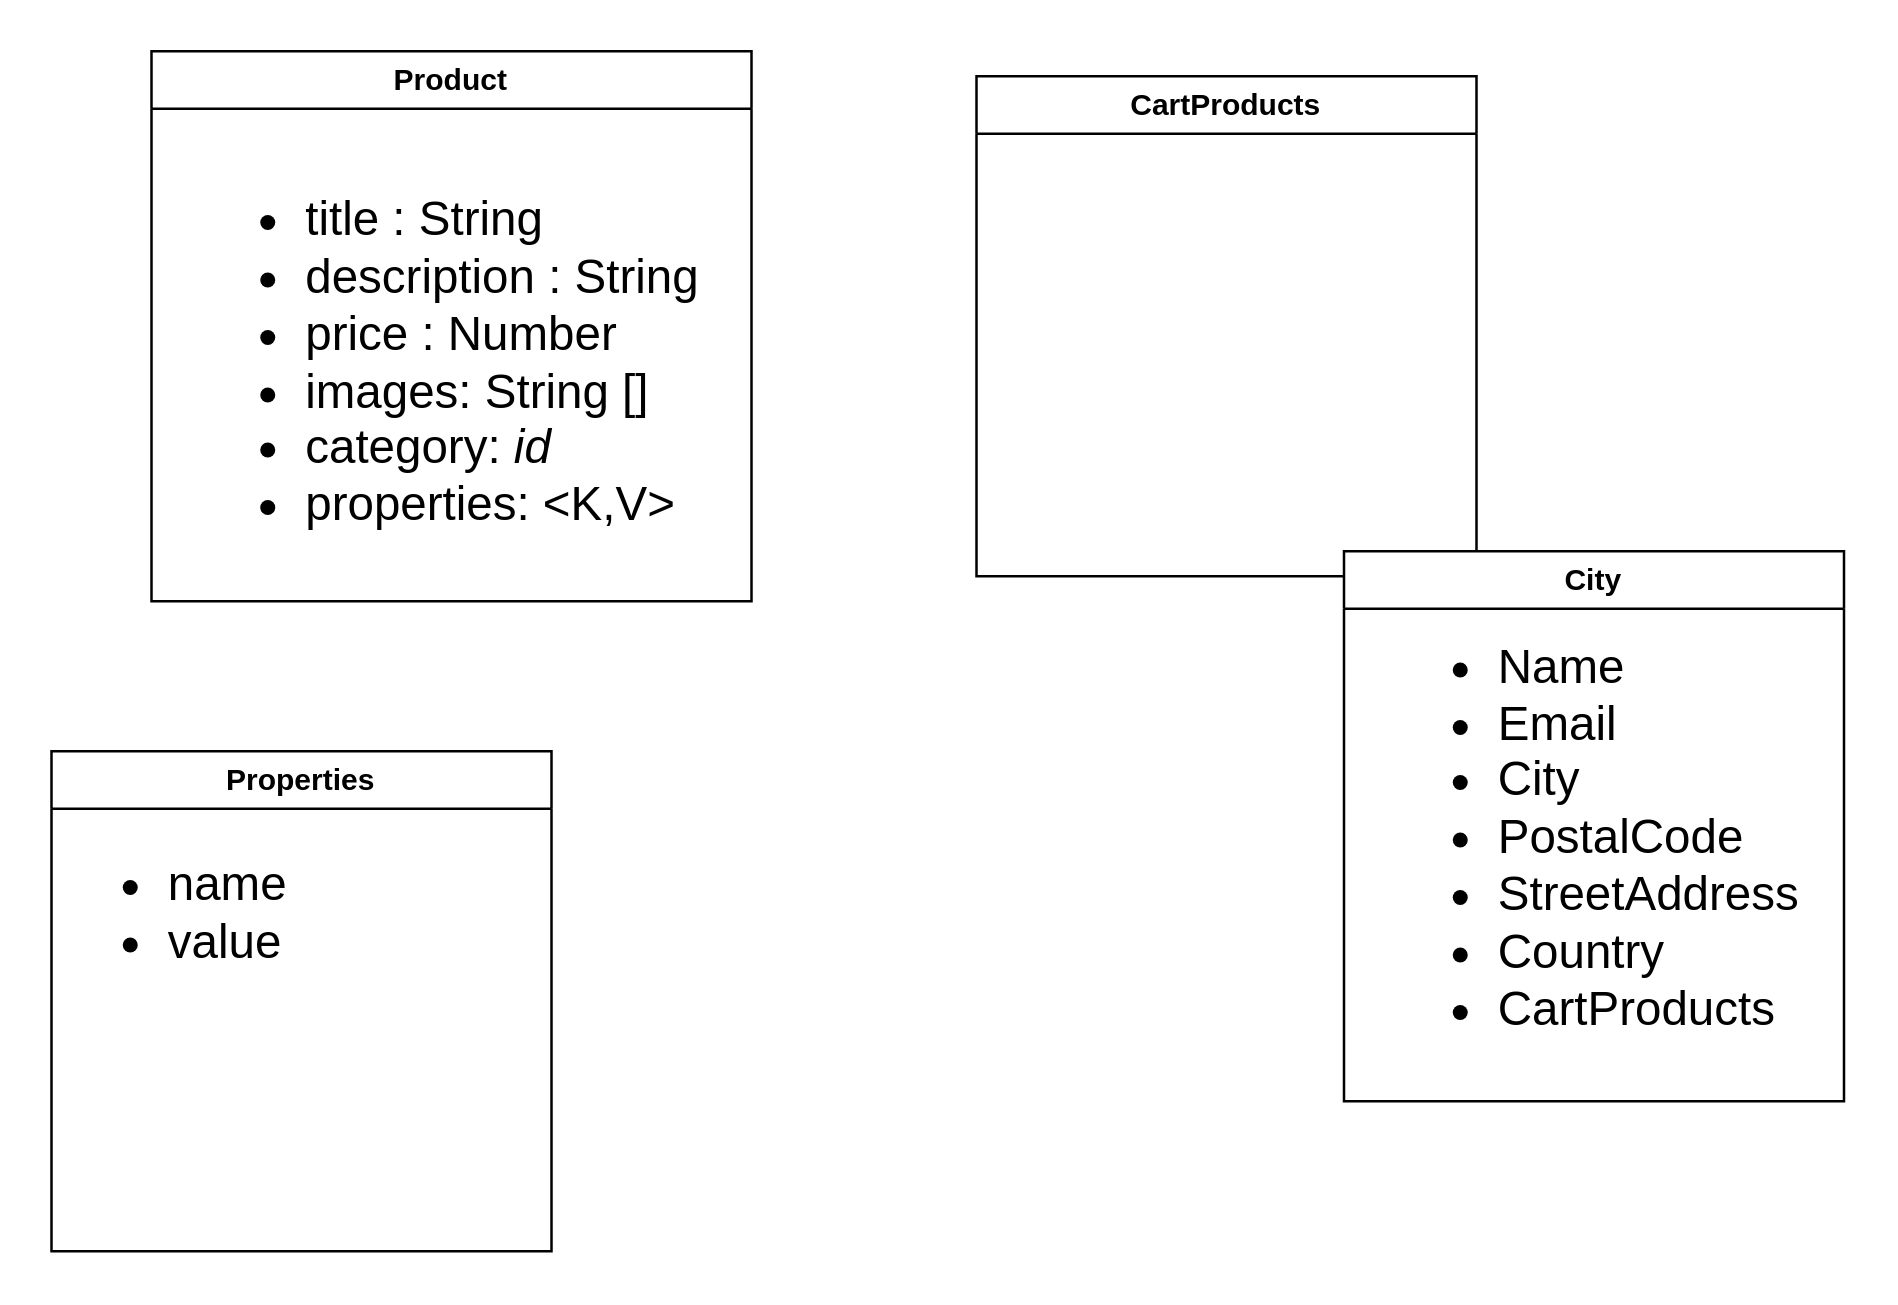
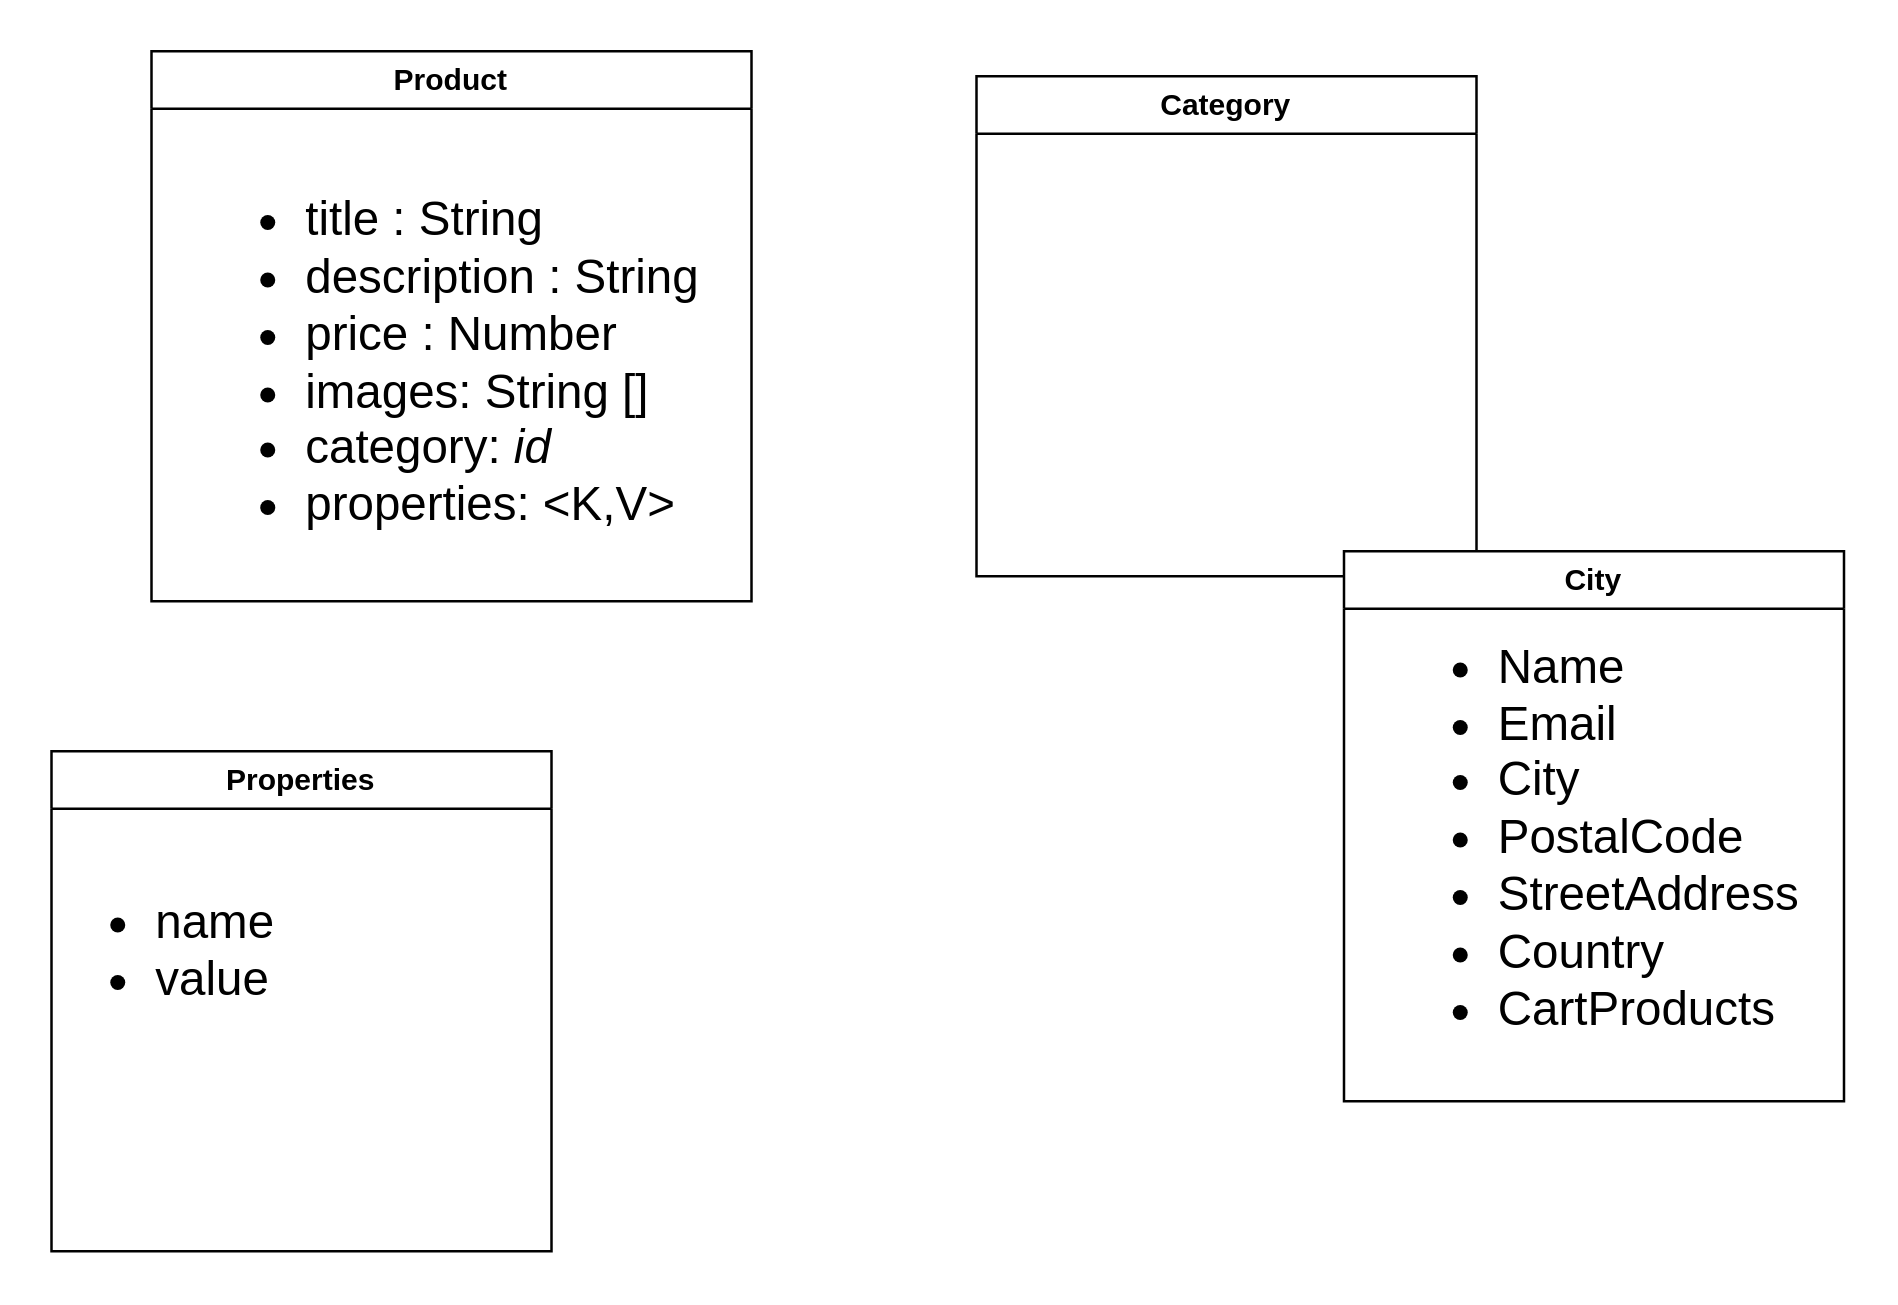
(1226, 106) -> (1226, 106)
(201, 914) -> (189, 951)
